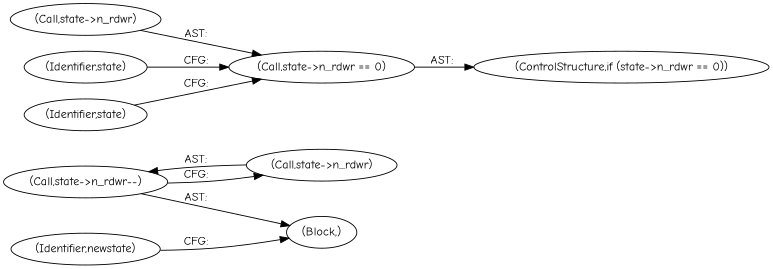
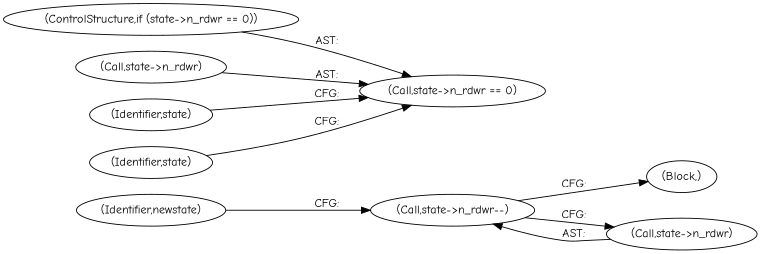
(440, 67) -> (323, 50)
(198, 197) -> (576, 184)
(220, 248) -> (294, 210)
